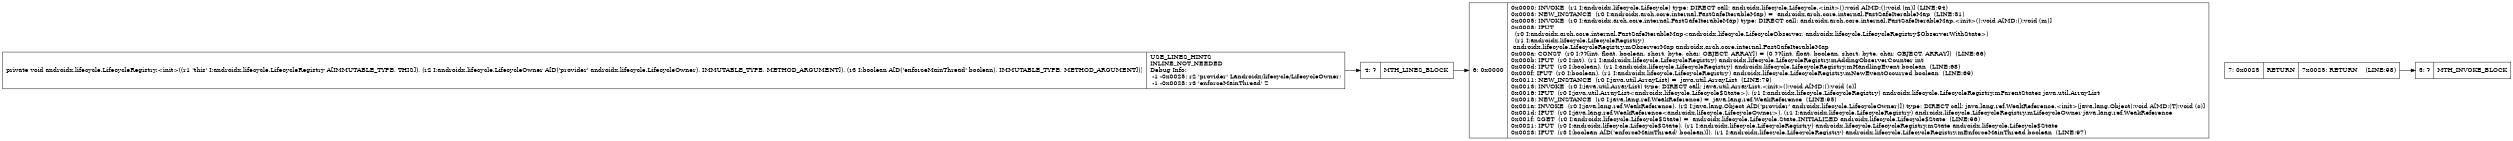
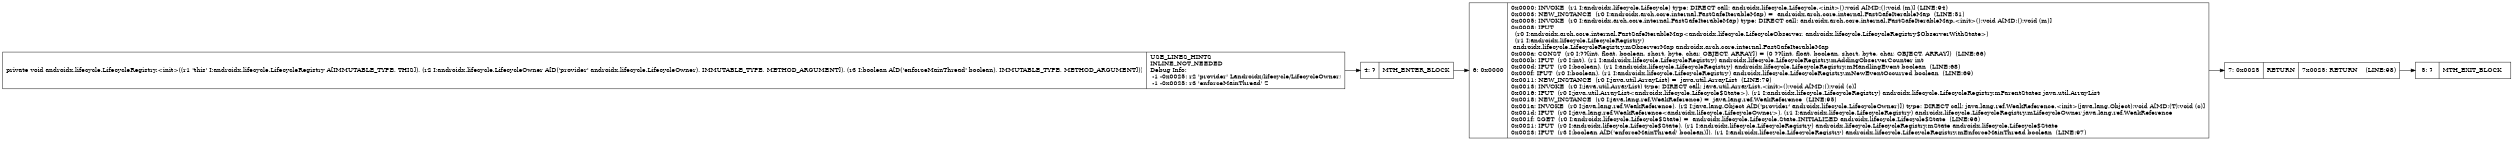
(1416, 70) -> (1416, 70)
none -> (2215, 70)
(2472, 70) -> (2472, 70)
